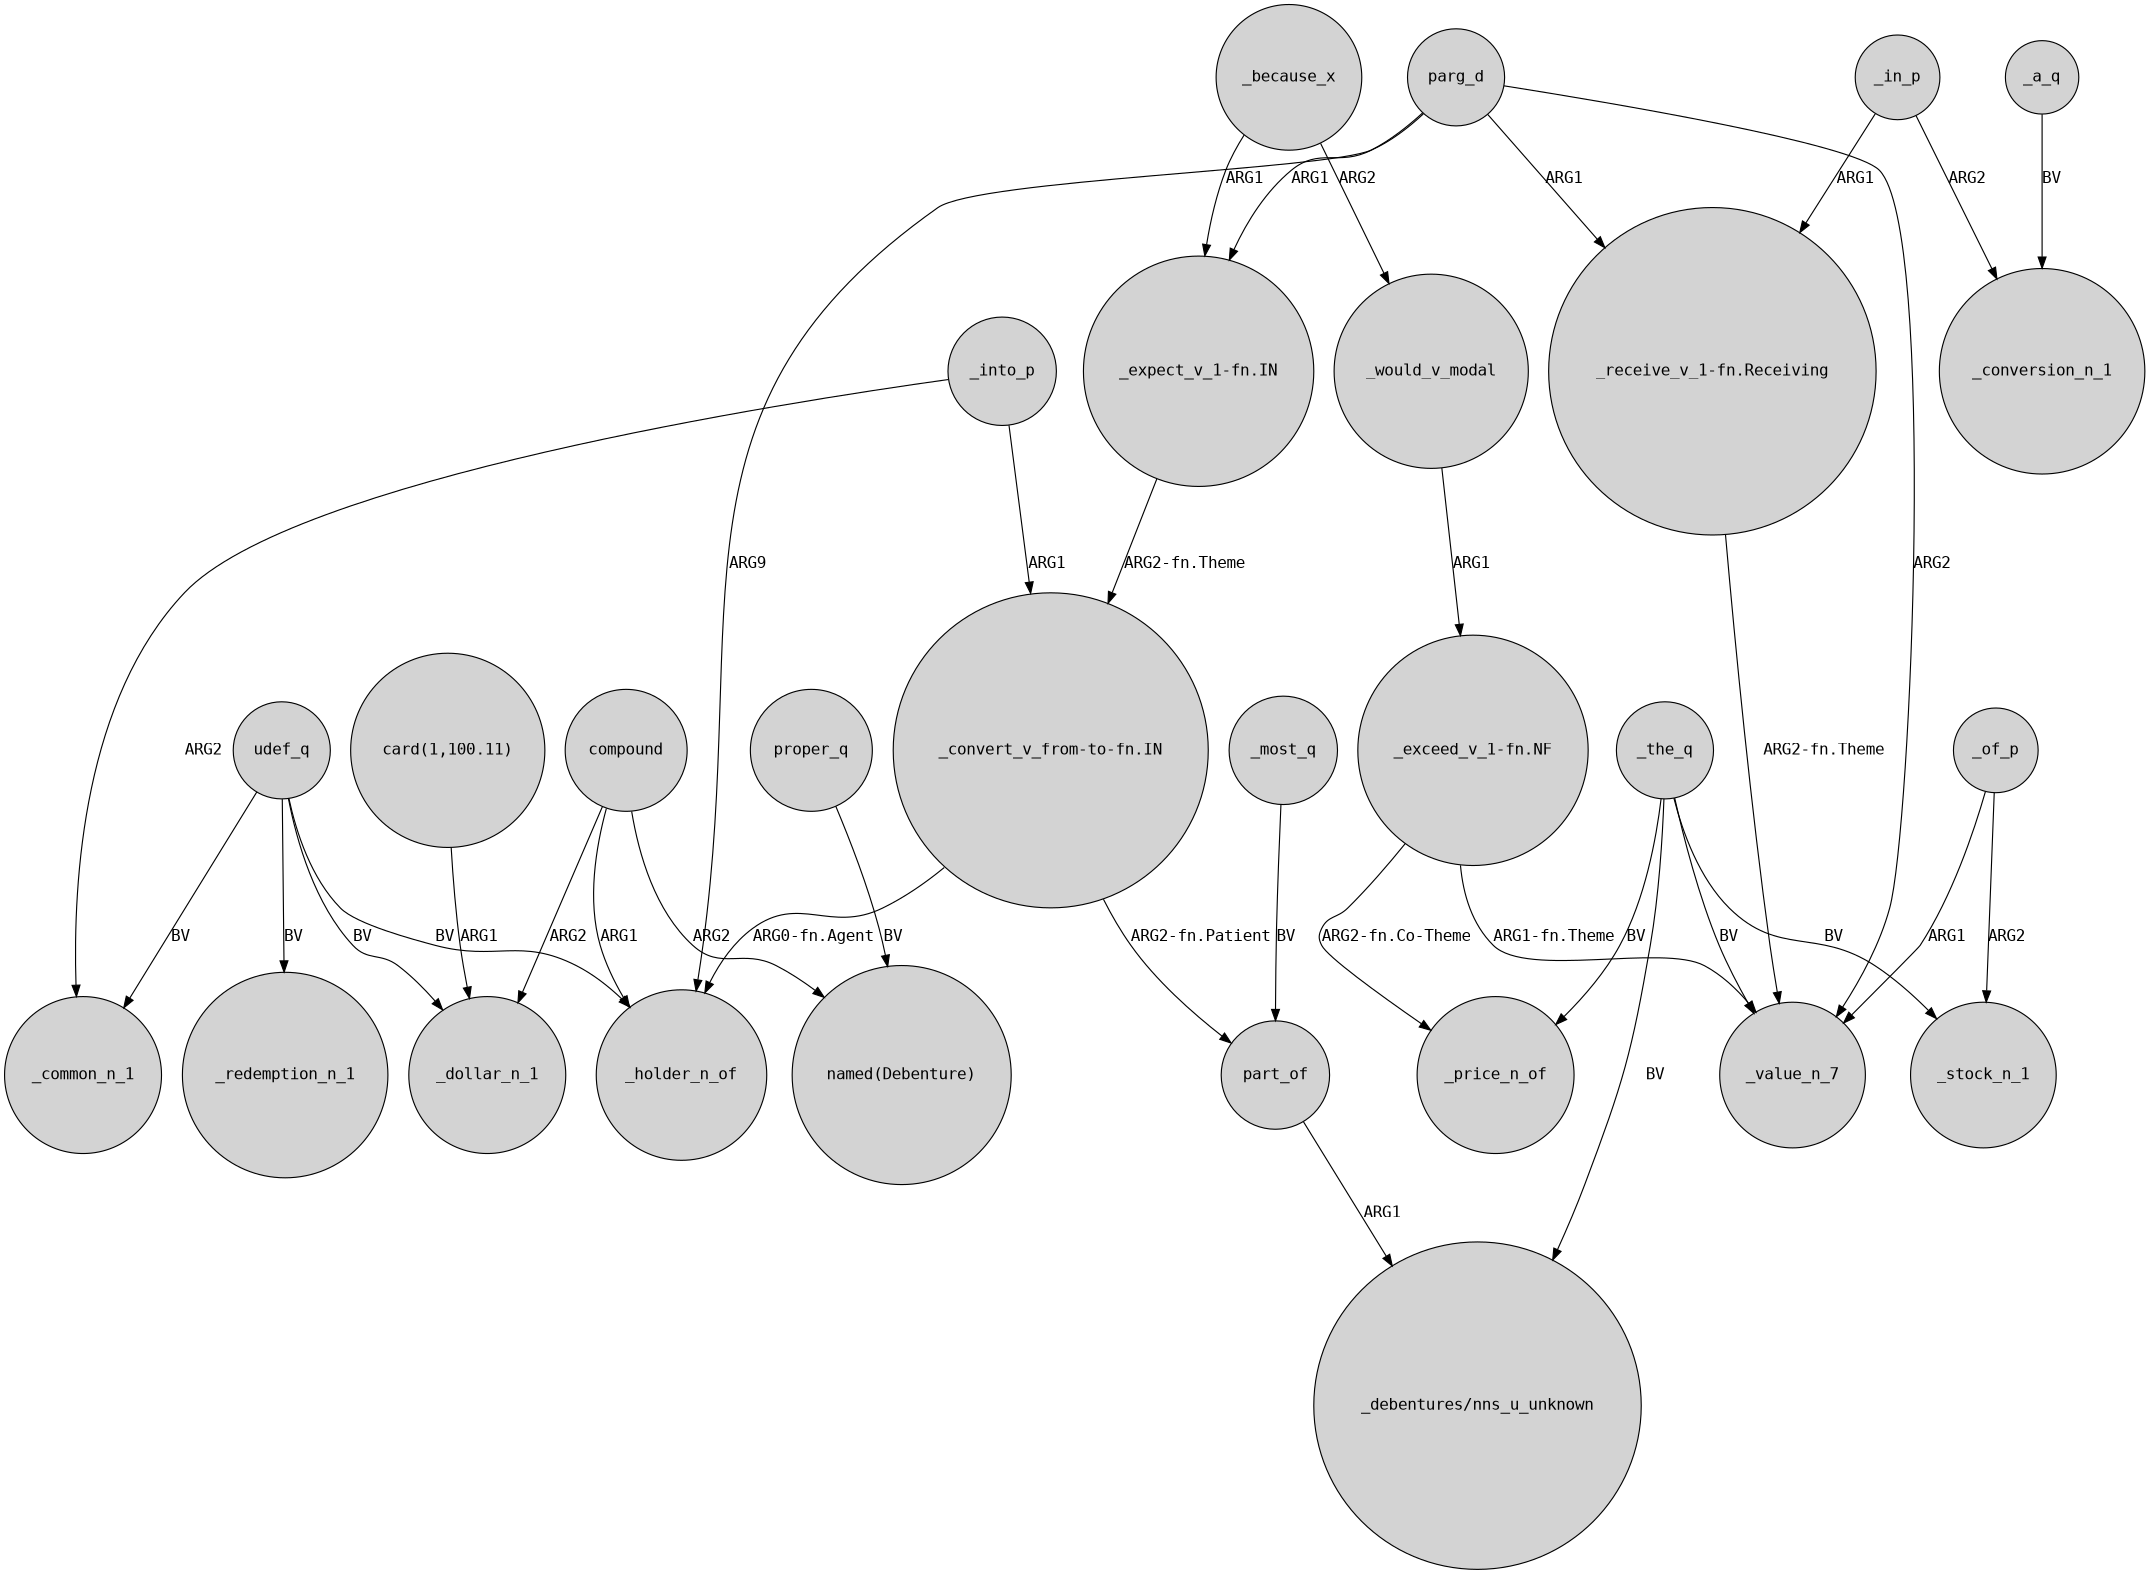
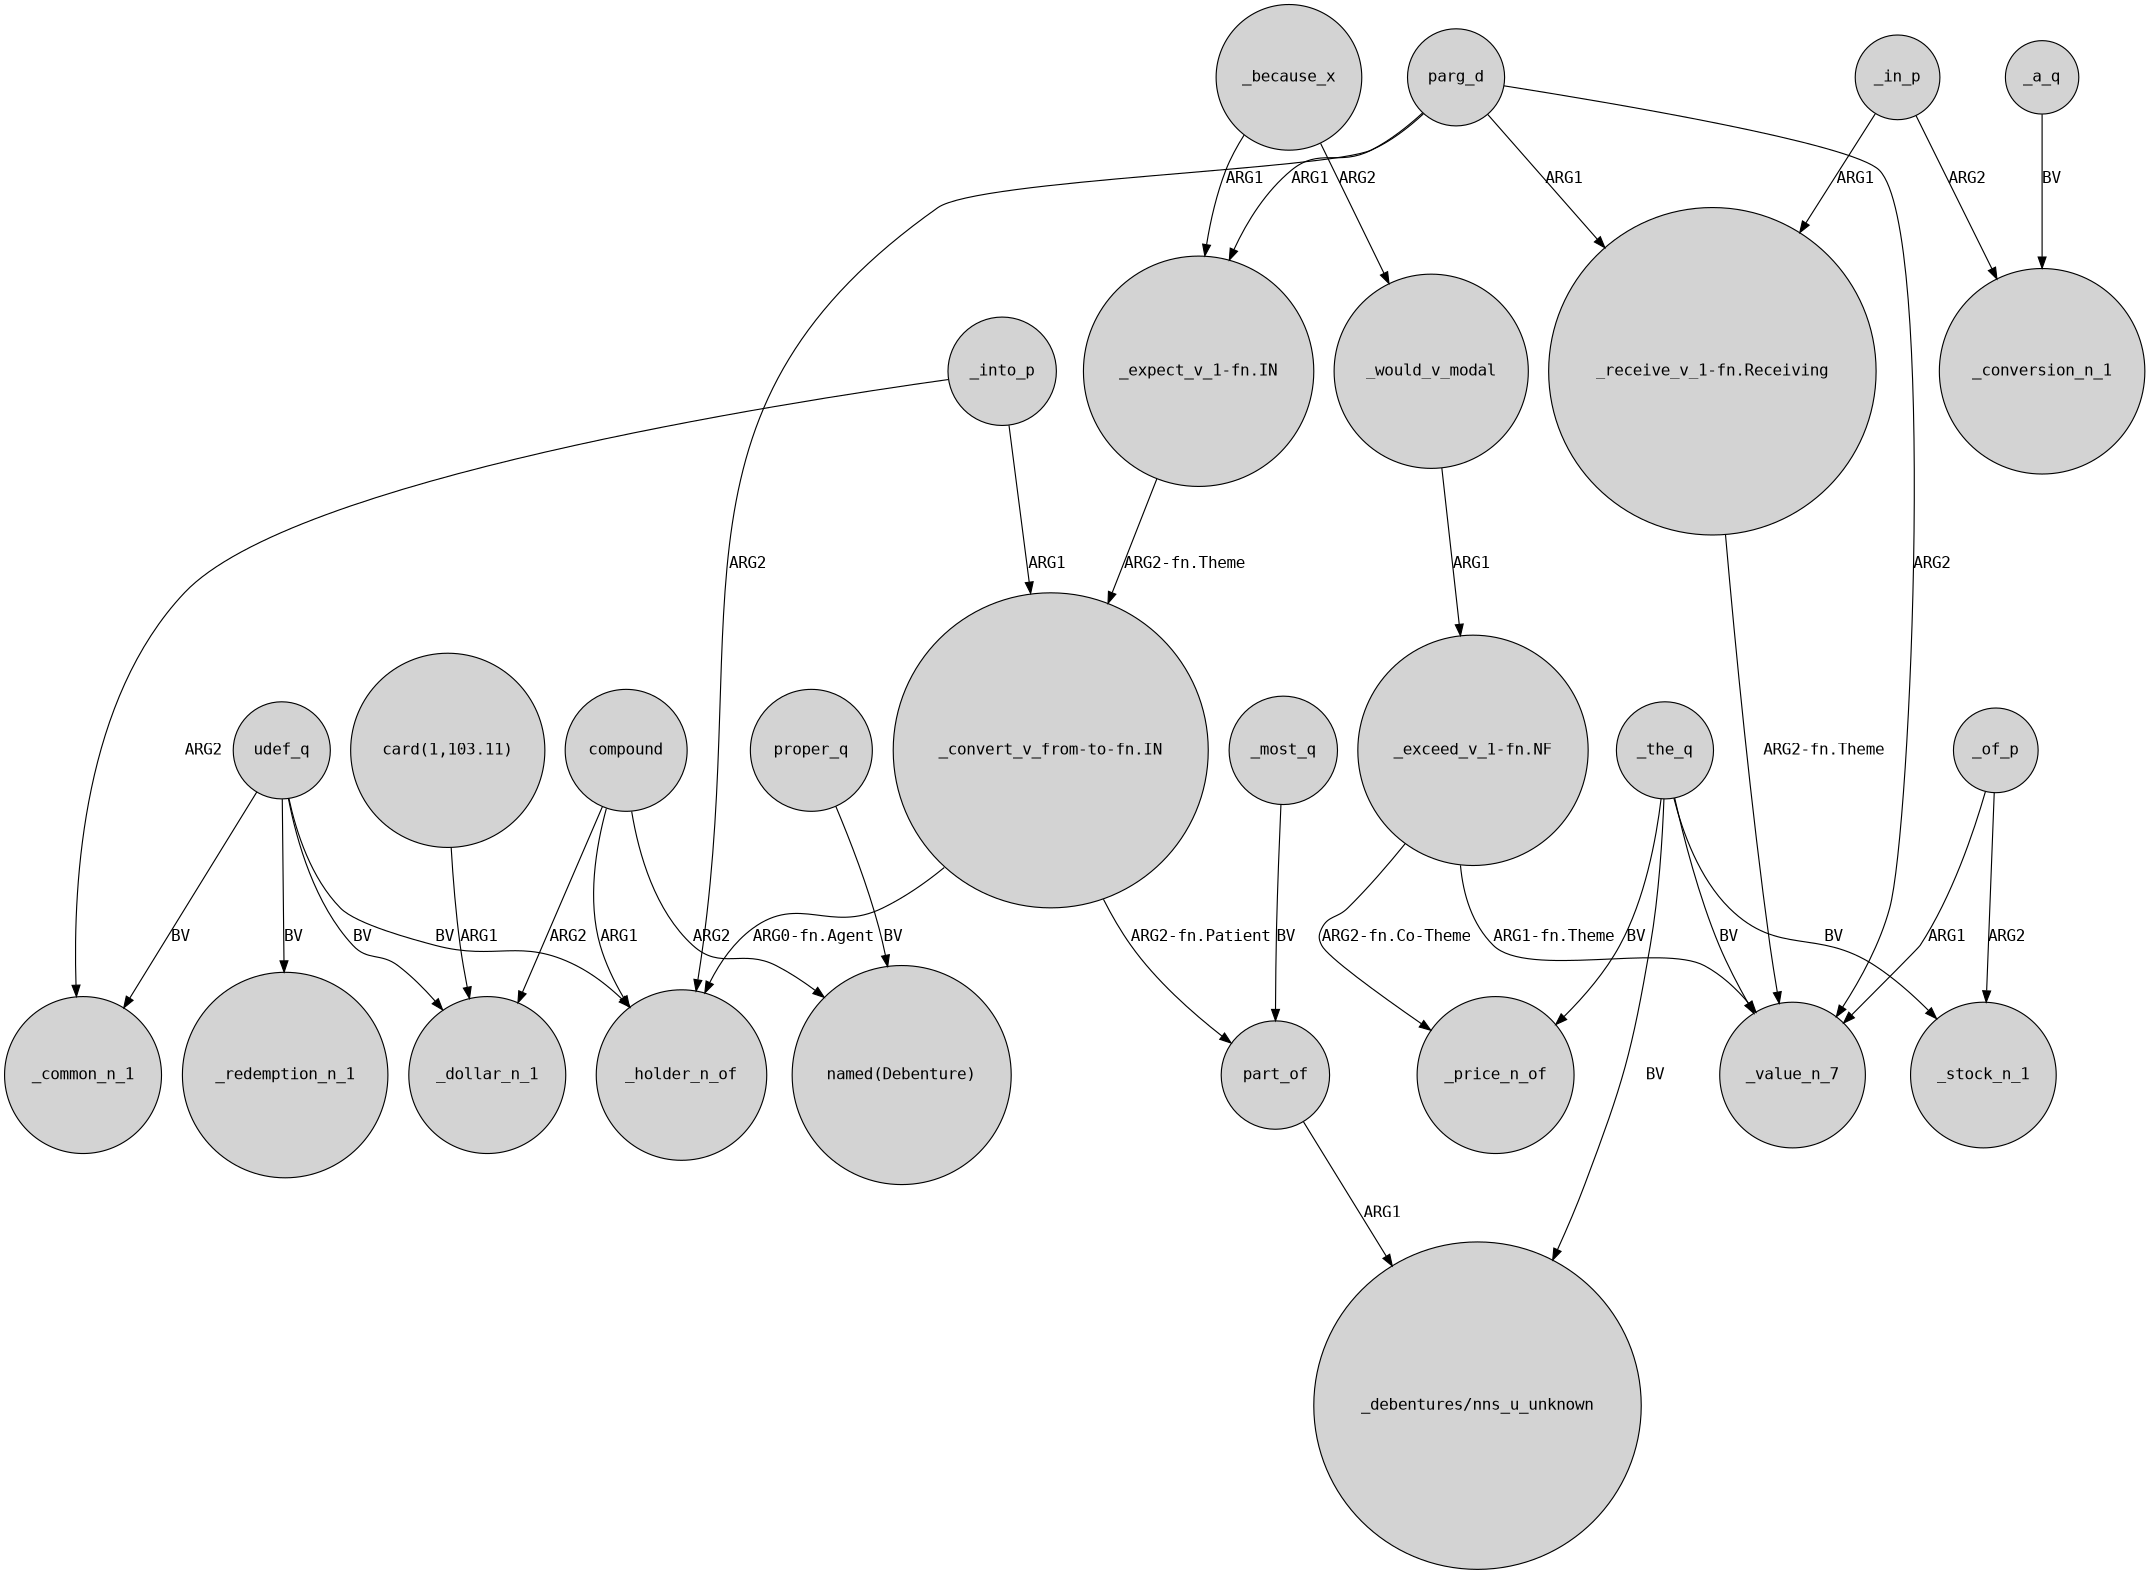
(748, 564) -> (748, 564)
(448, 750) -> (448, 750)
